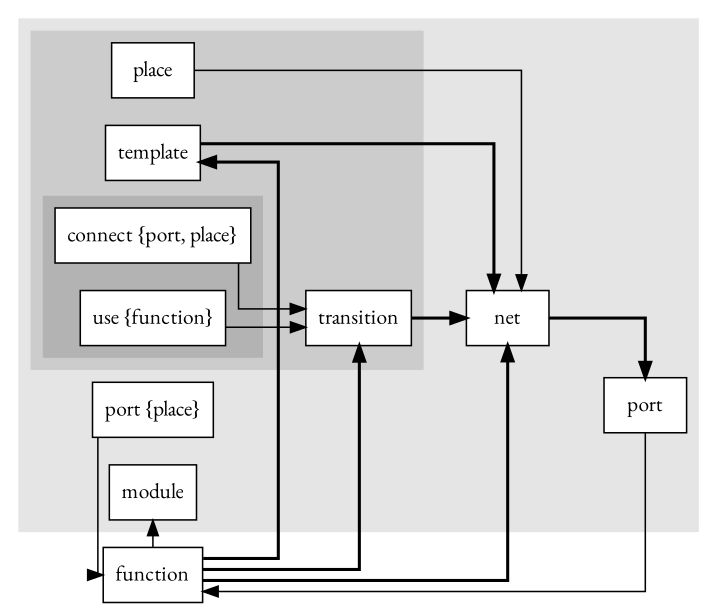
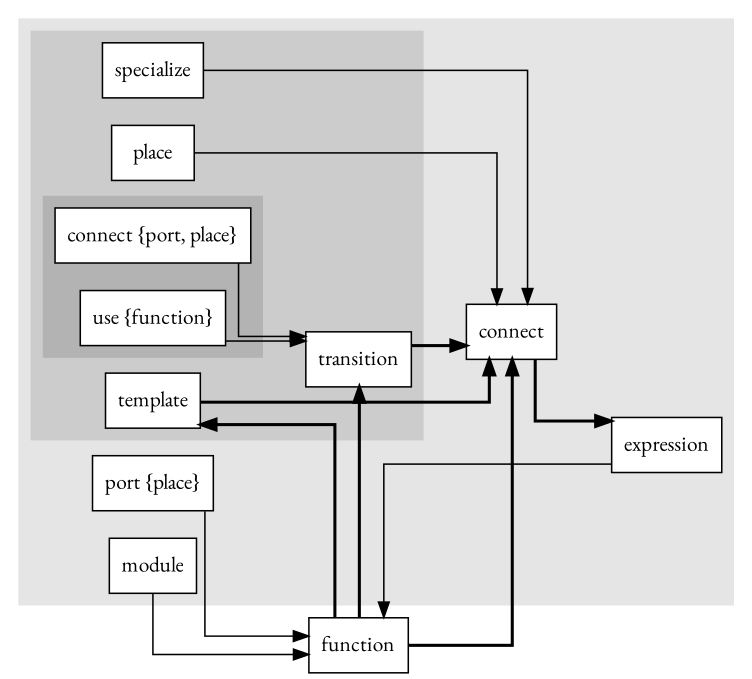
none -> (153, 70)
(508, 318) -> (512, 332)
(645, 405) -> (667, 445)
(153, 542) -> (193, 654)
